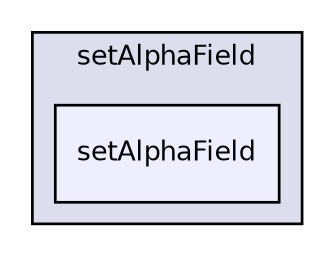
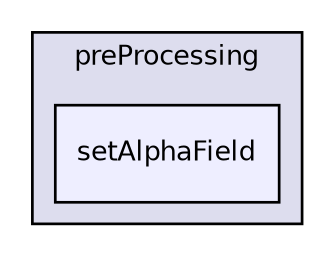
(167, 58) -> (167, 58)
